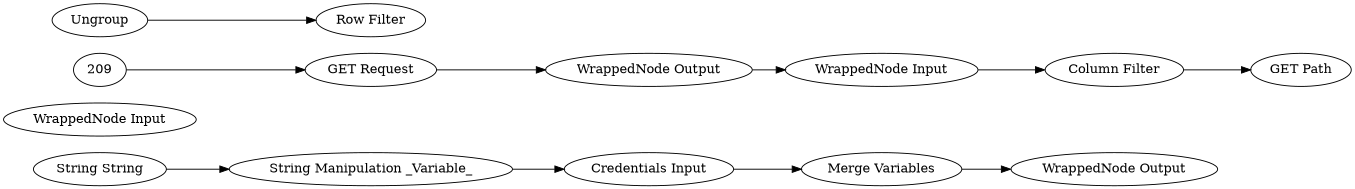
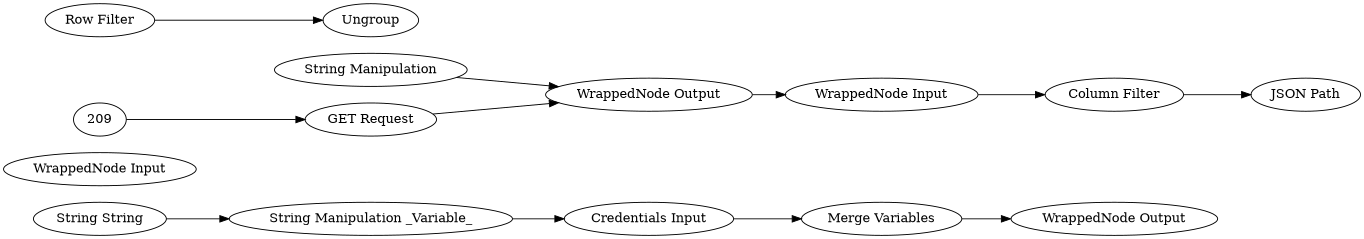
(227, 20) -> (234, 20)
none -> (371, 70)
(1301, 70) -> (1306, 95)
